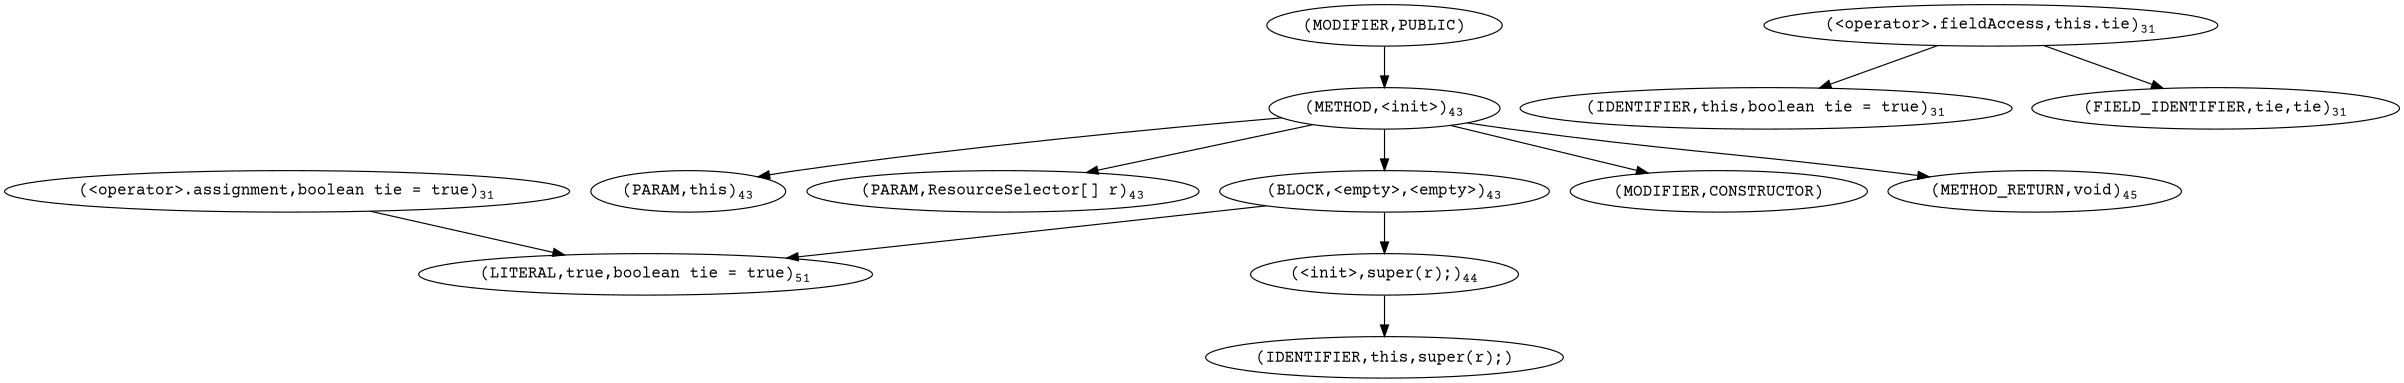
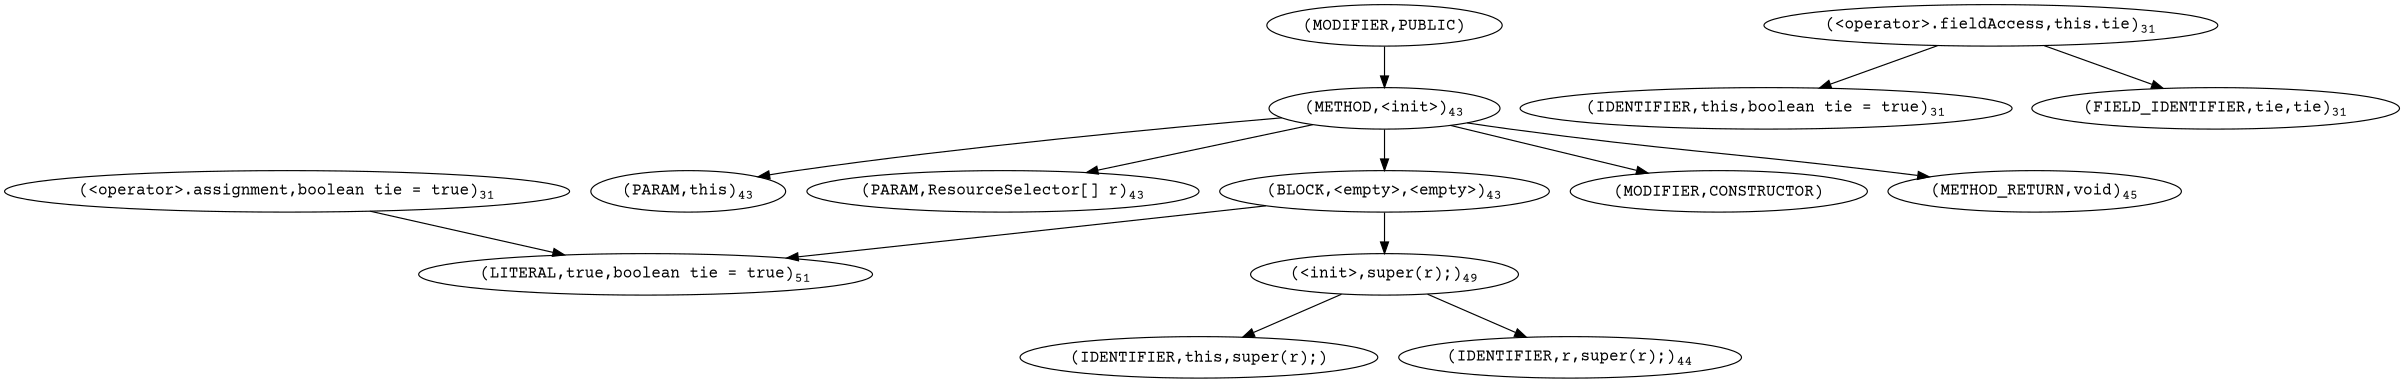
(1470, 273) -> (1470, 273)
none -> (1570, 357)
